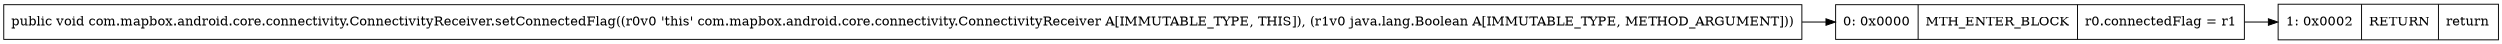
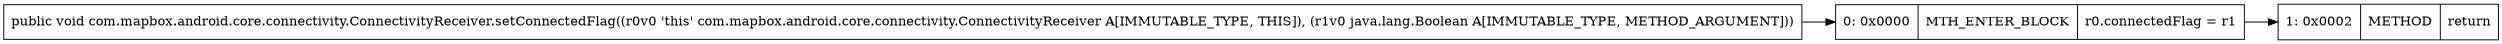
(2400, 22) -> (2400, 22)
